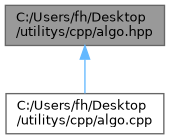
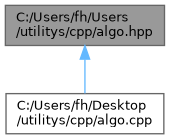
(85, 25) -> (85, 25)
